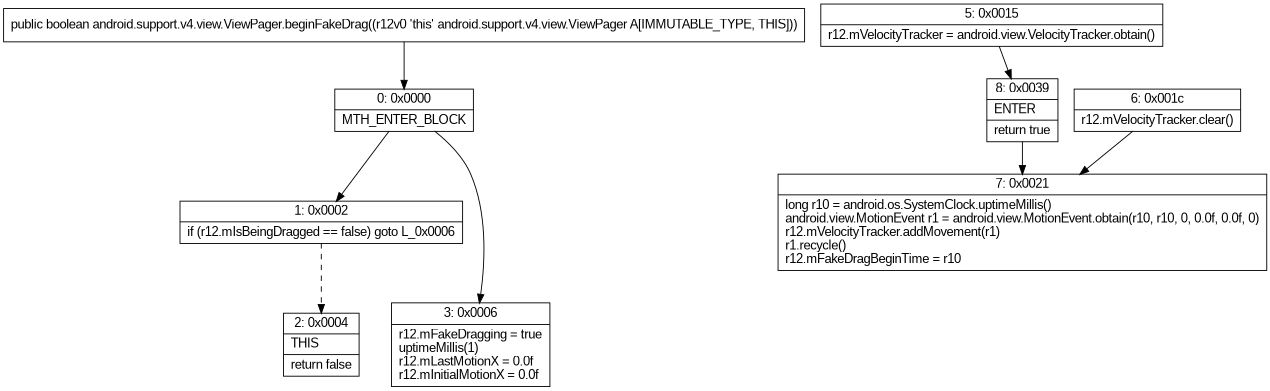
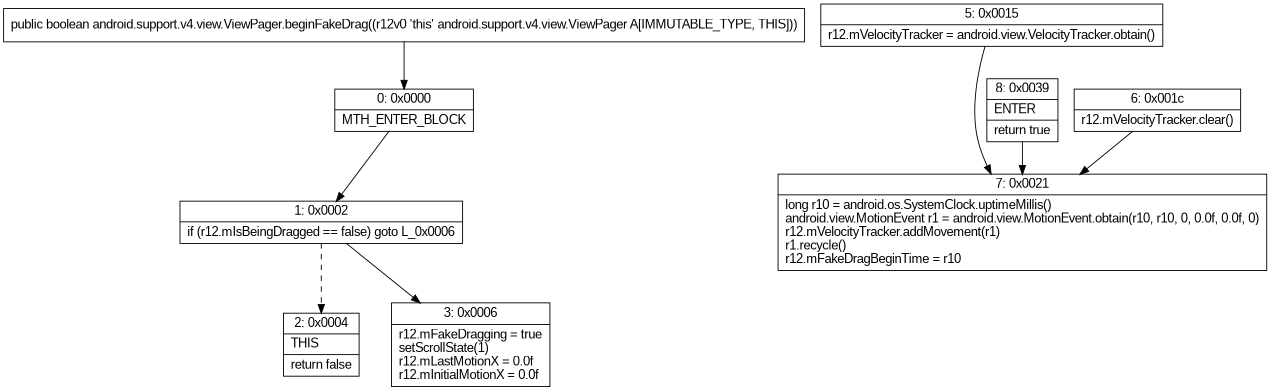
(1004, 58) -> (975, 106)
(480, 205) -> (380, 270)
(439, 348) -> (444, 348)
